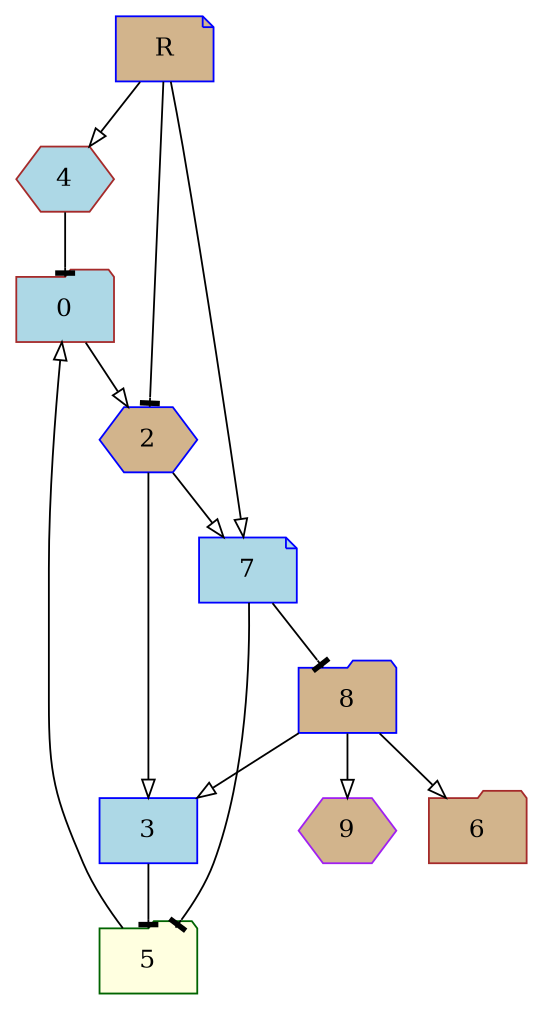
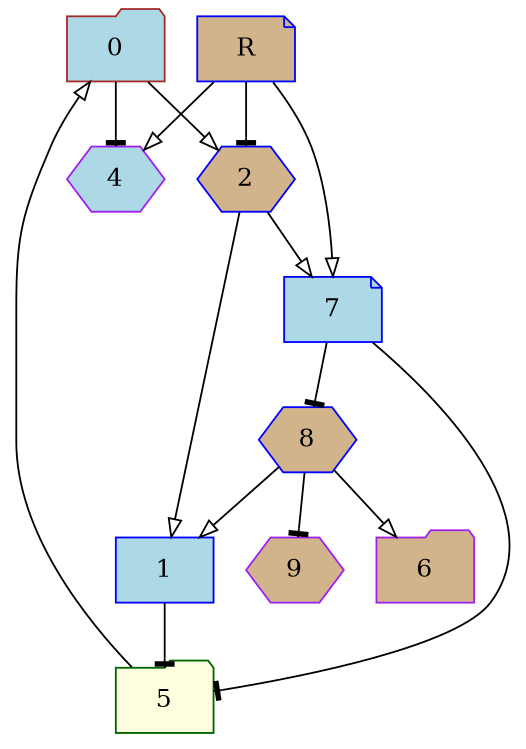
(65, 179) -> (116, 179)
(65, 240) -> (116, 110)
(347, 700) -> (308, 440)
(347, 757) -> (302, 501)
(148, 831) -> (165, 570)
(478, 831) -> (425, 570)
